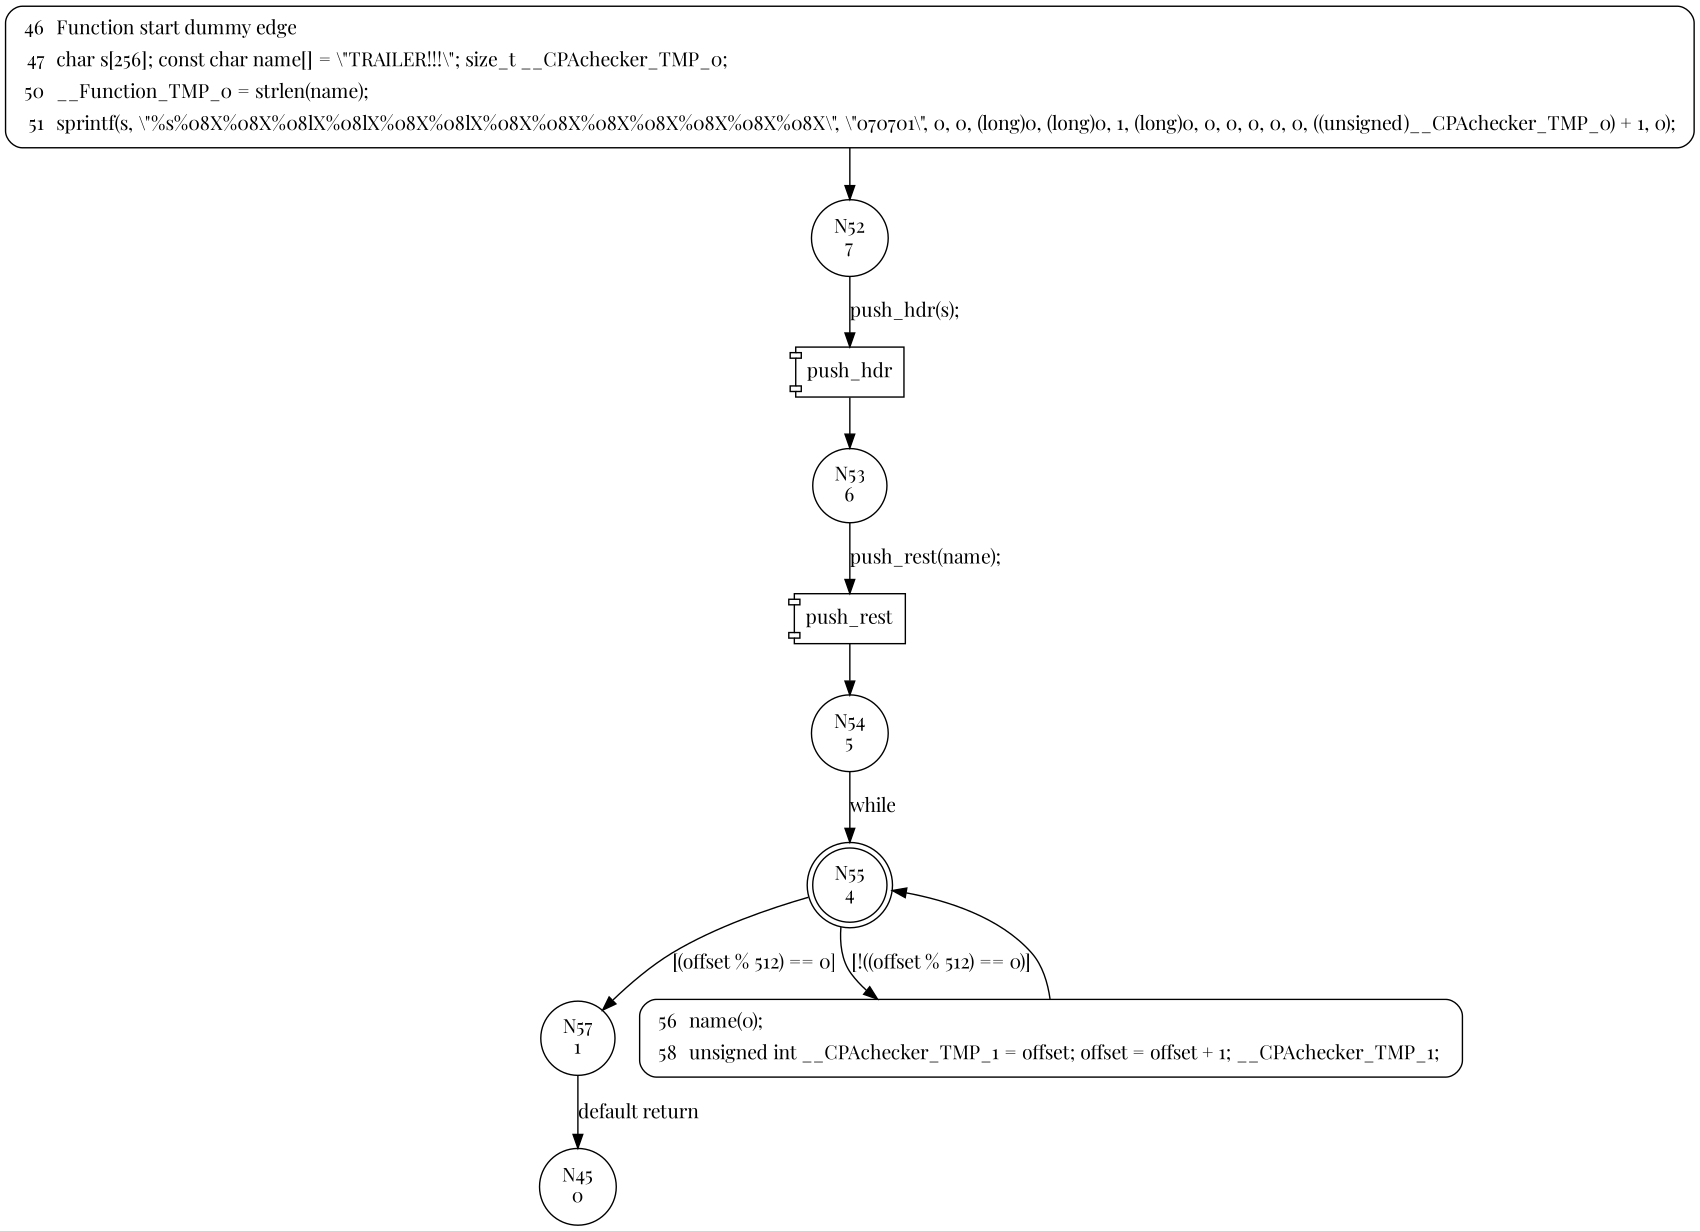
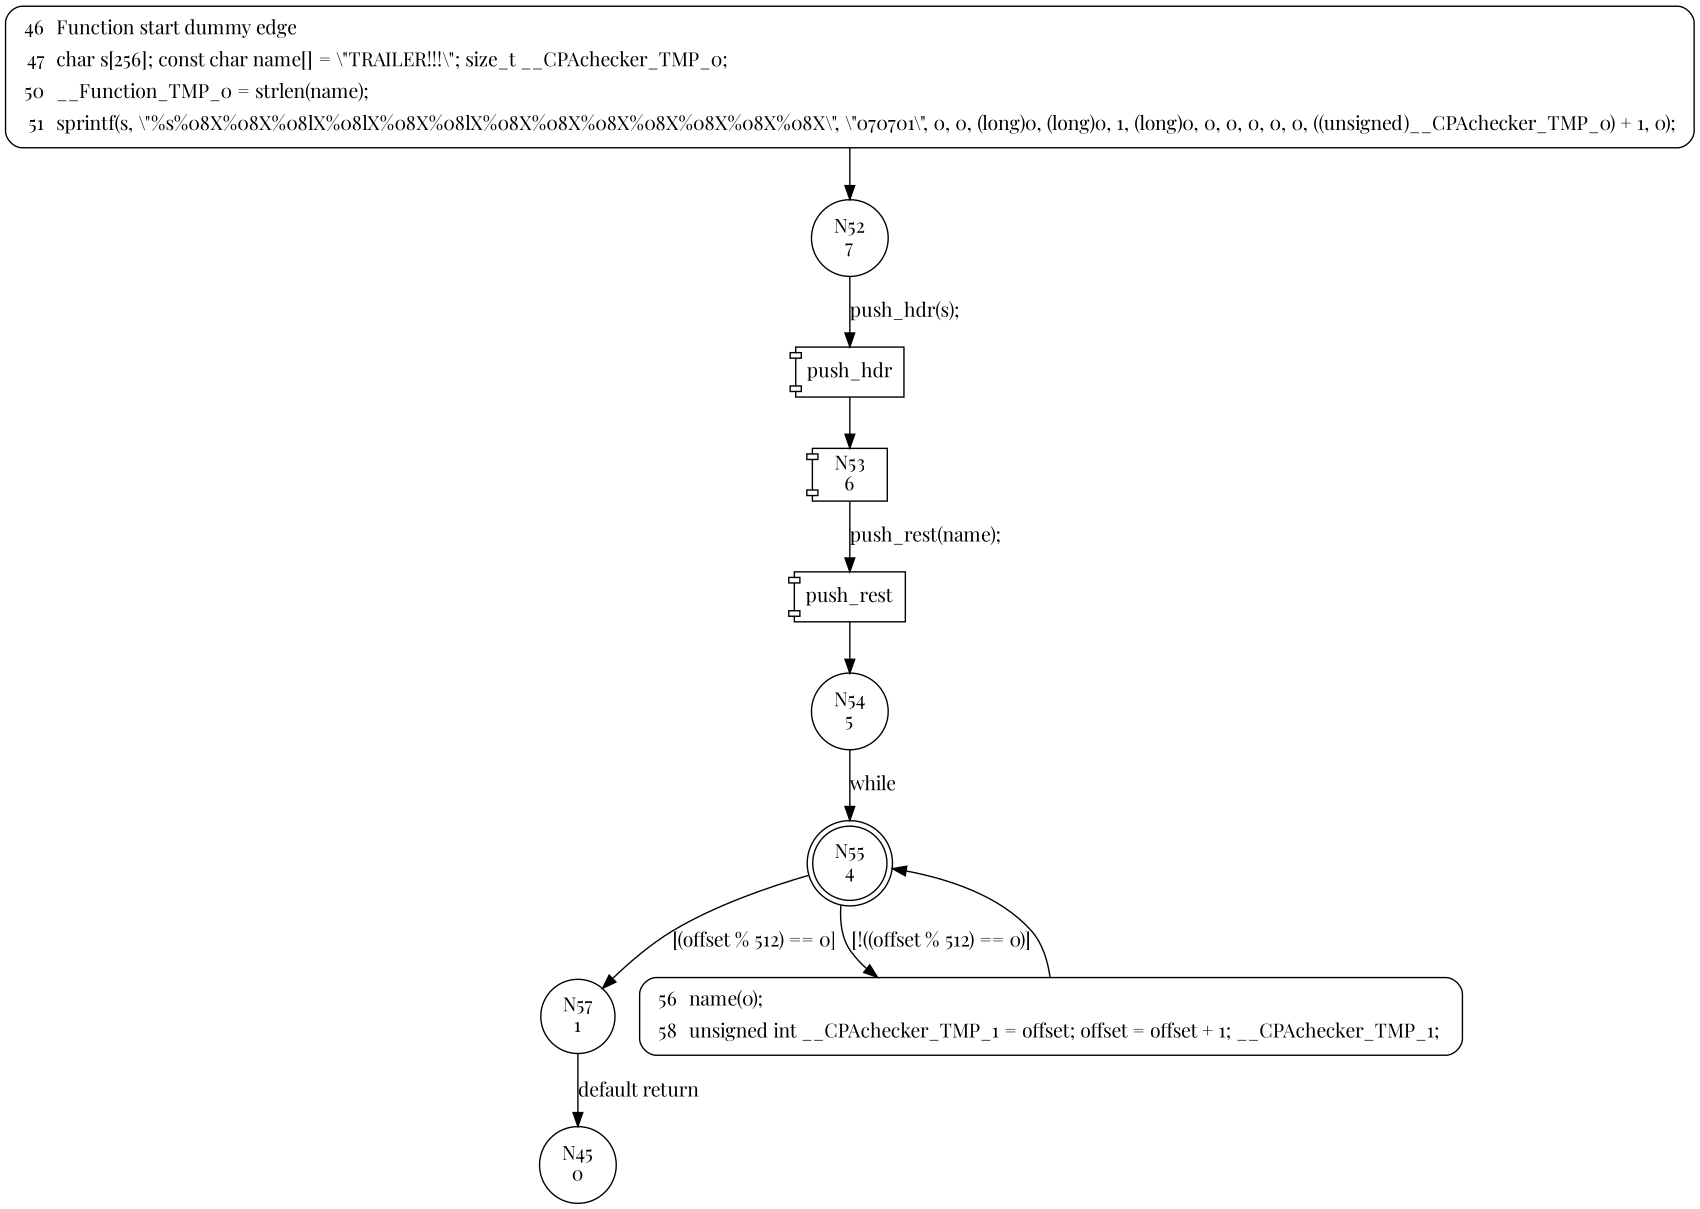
(850, 486) -> (850, 475)
